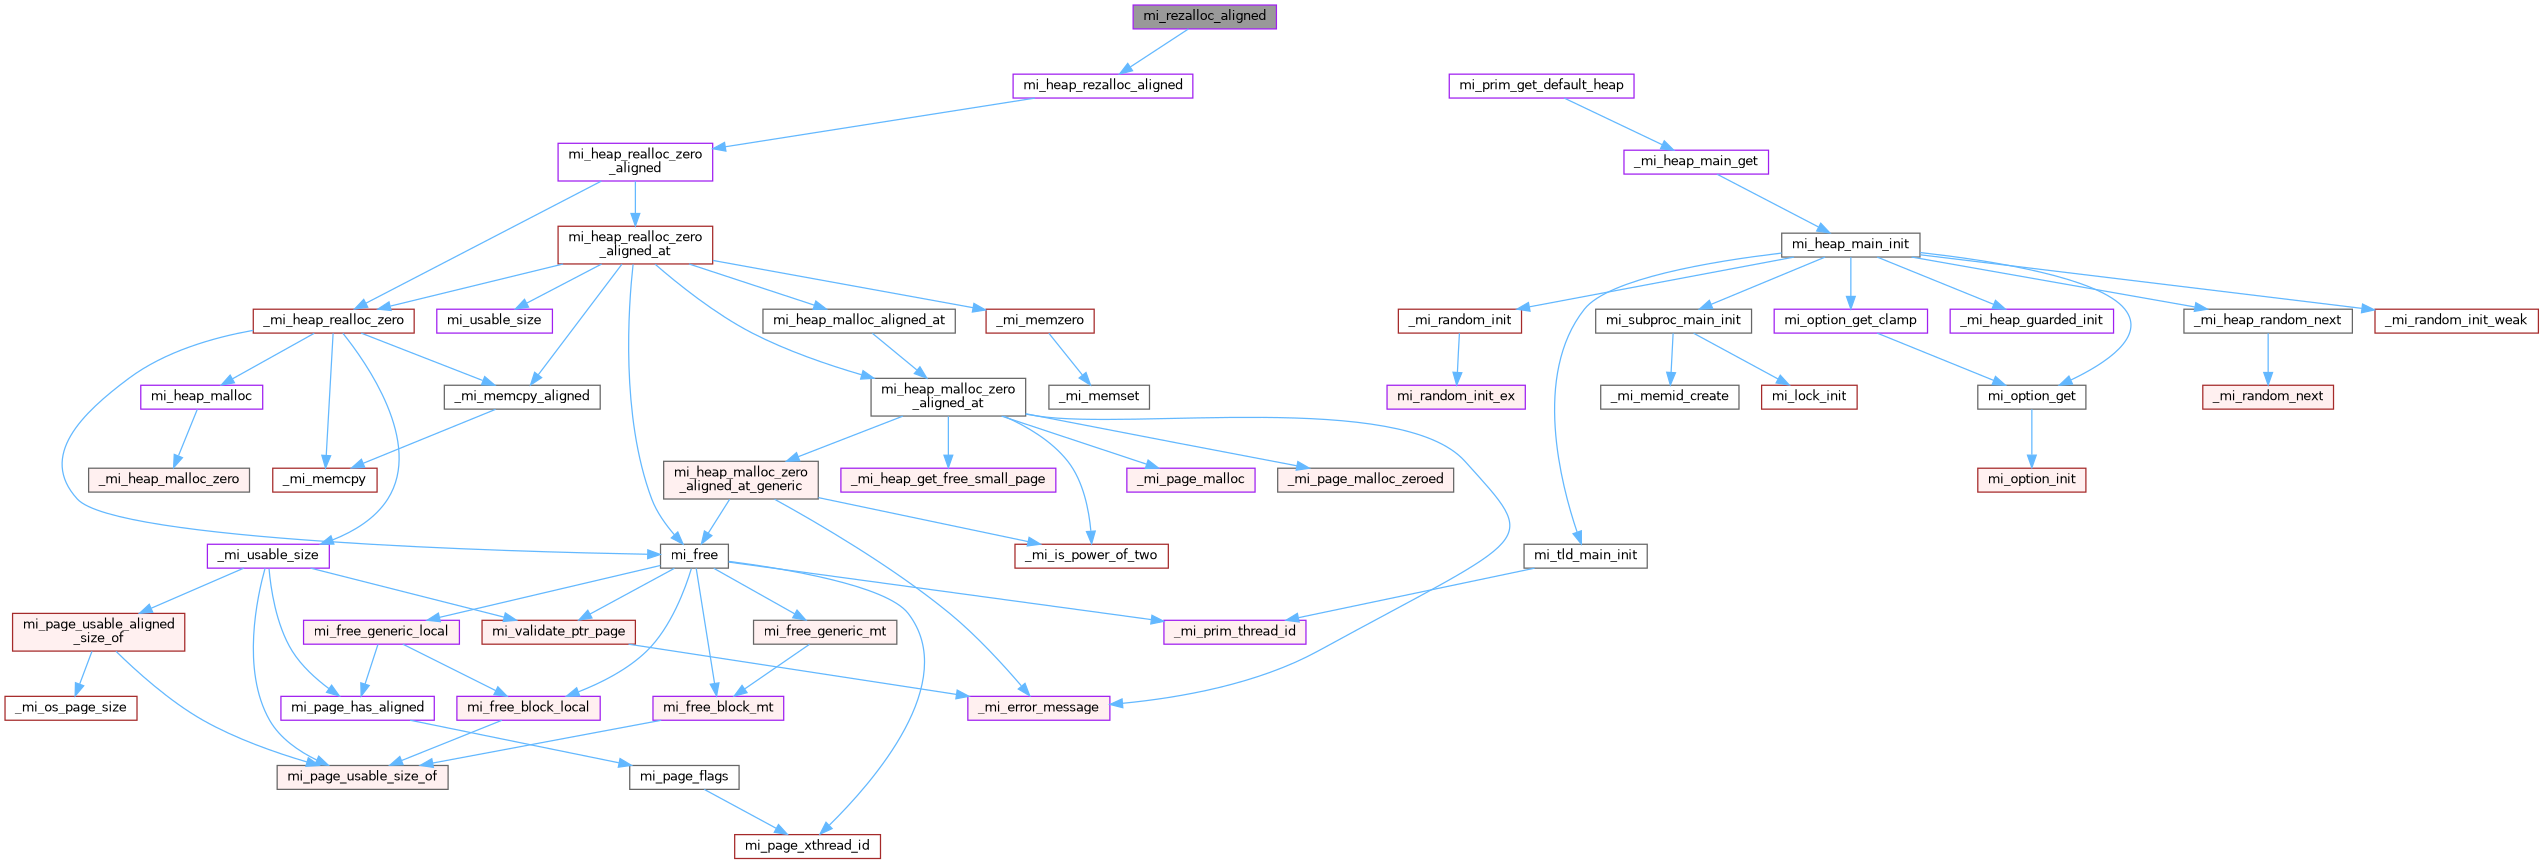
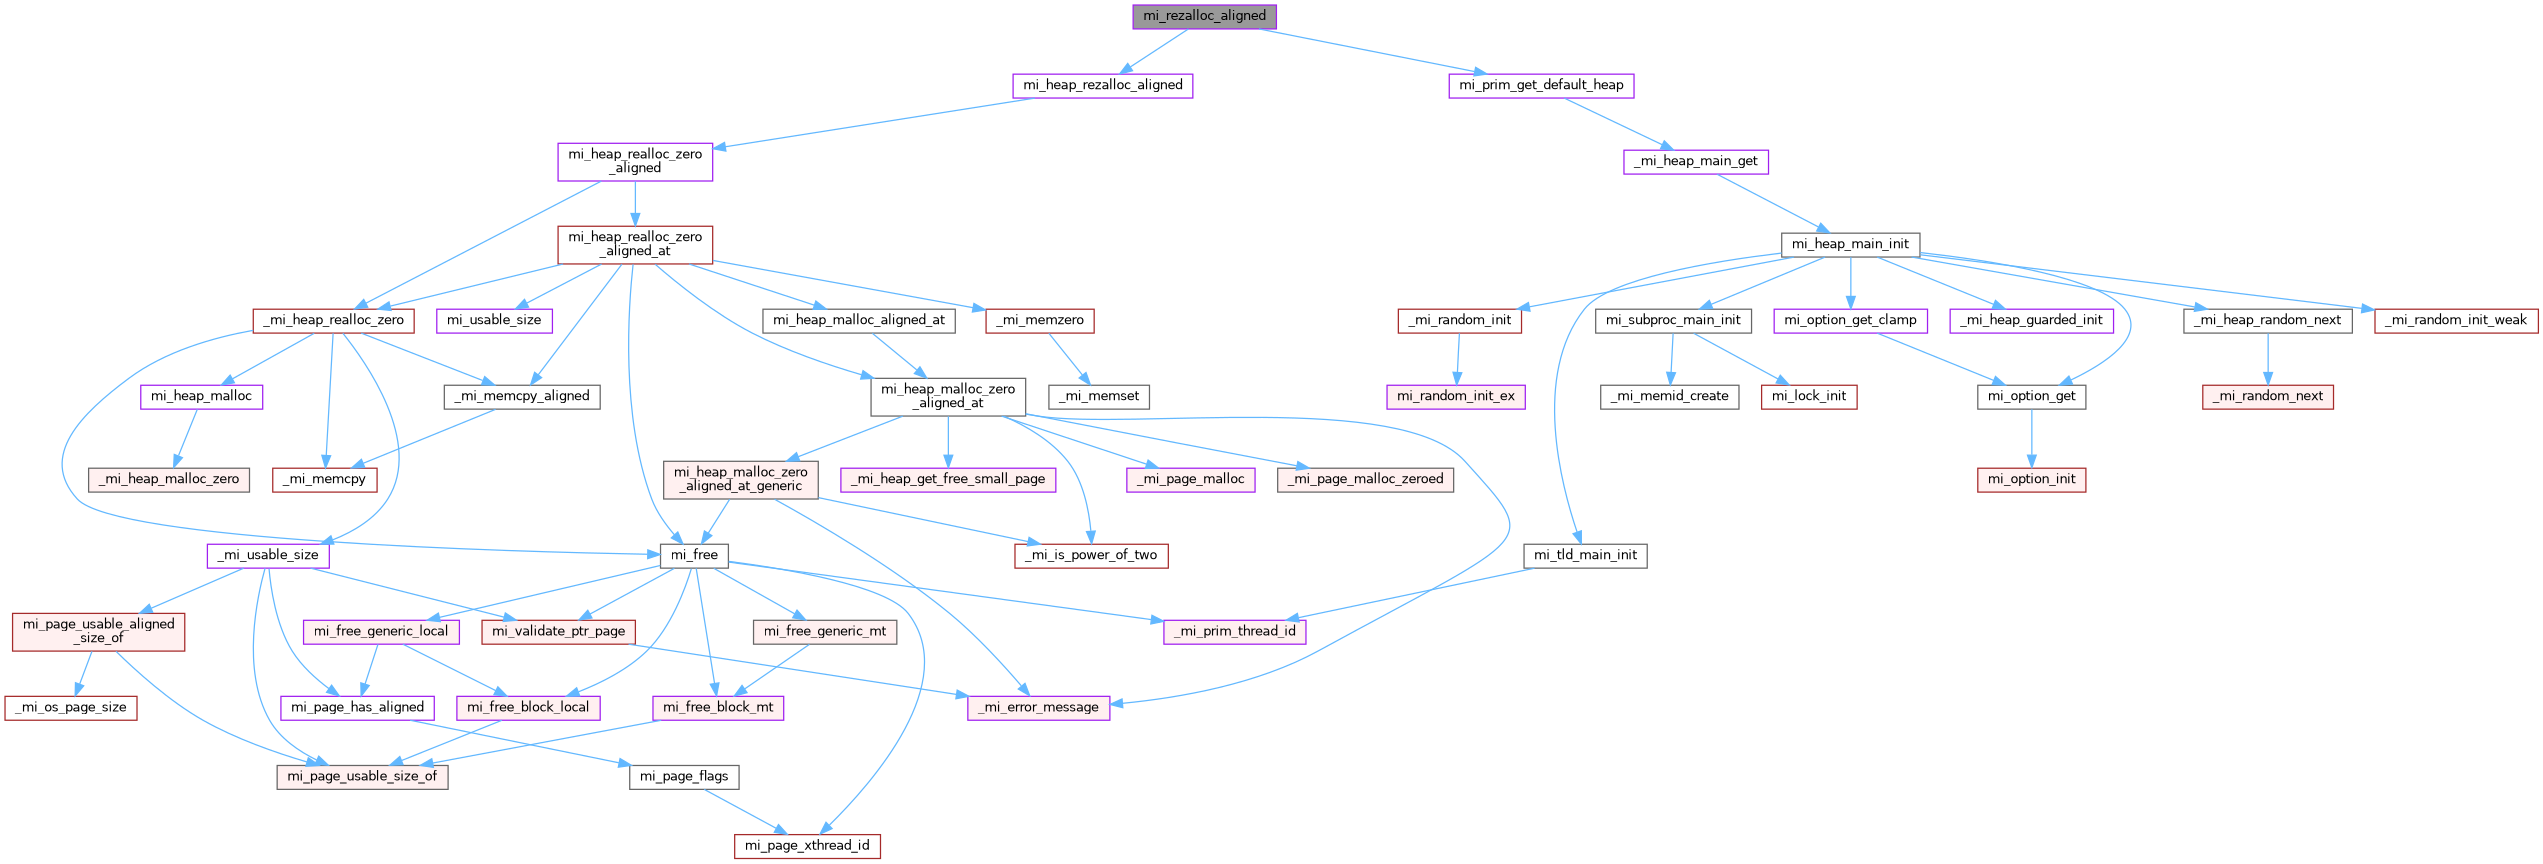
none -> (1367, 50)
